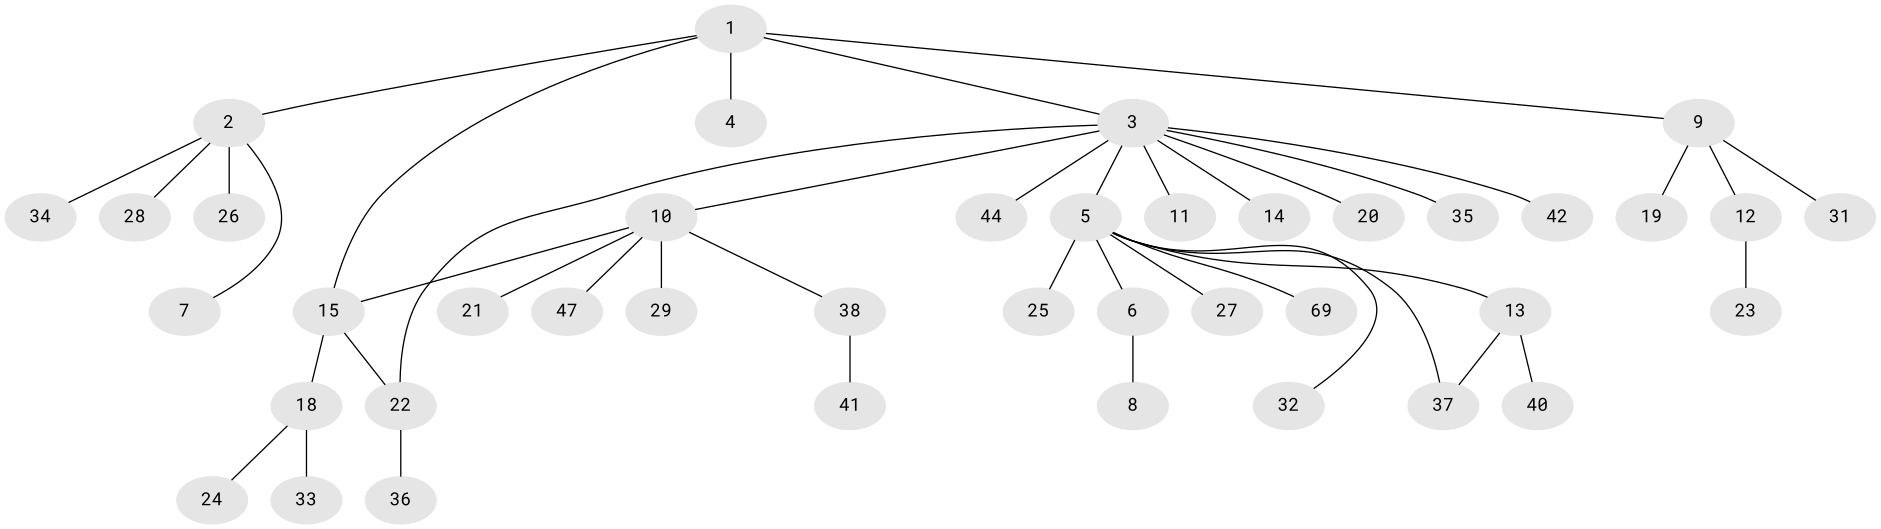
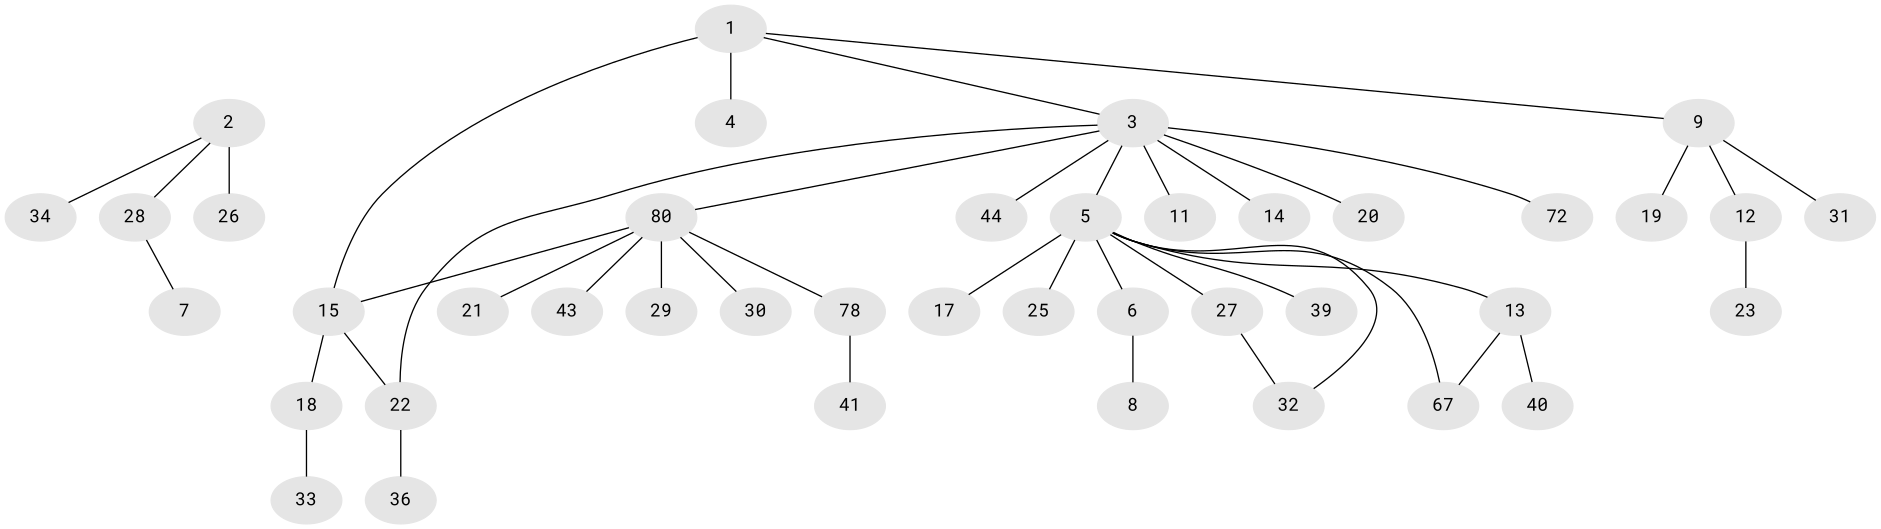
(479, 73) -> none
(661, 217) -> (661, 217)
(1463, 217) -> none
(1557, 217) -> (1557, 217)
(280, 231) -> (160, 265)
(567, 312) -> (567, 312)
none -> (756, 312)
(850, 312) -> (850, 312)
none -> (944, 312)
(1322, 312) -> (1322, 312)
none -> (1258, 359)
(1443, 406) -> (1443, 406)
(212, 500) -> none
